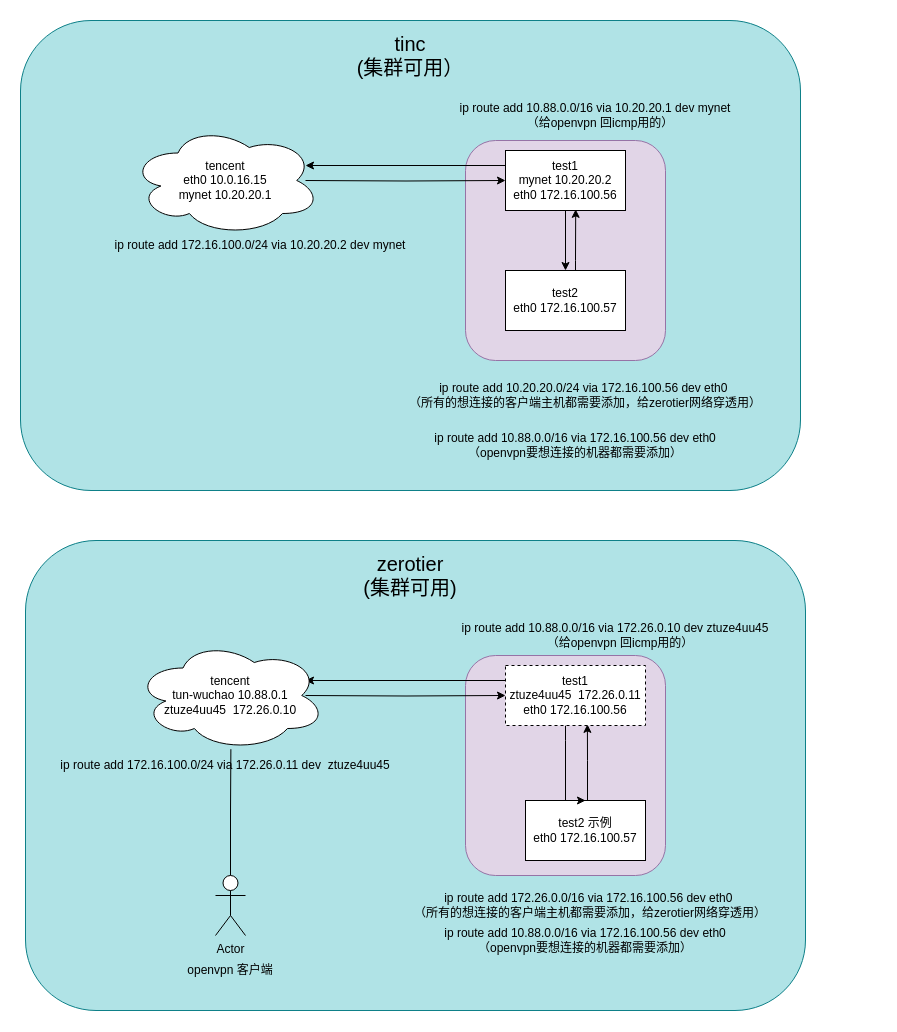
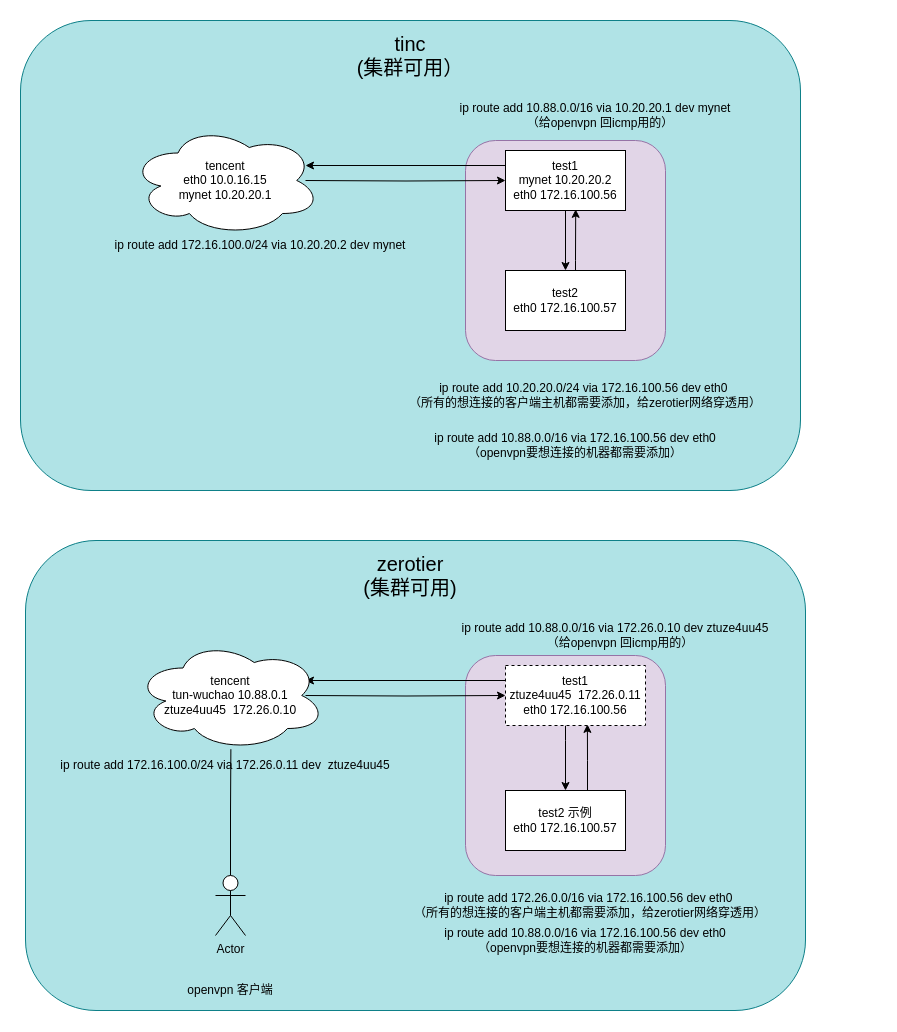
(586, 831) -> (566, 821)
(231, 971) -> (231, 991)
